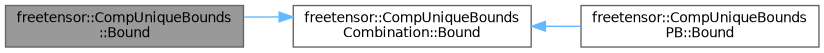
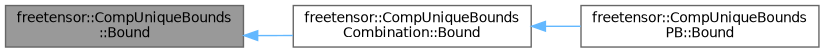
(261, 17) -> (275, 36)
